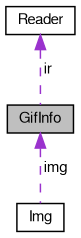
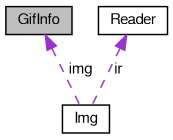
(40, 77) -> (106, 77)
